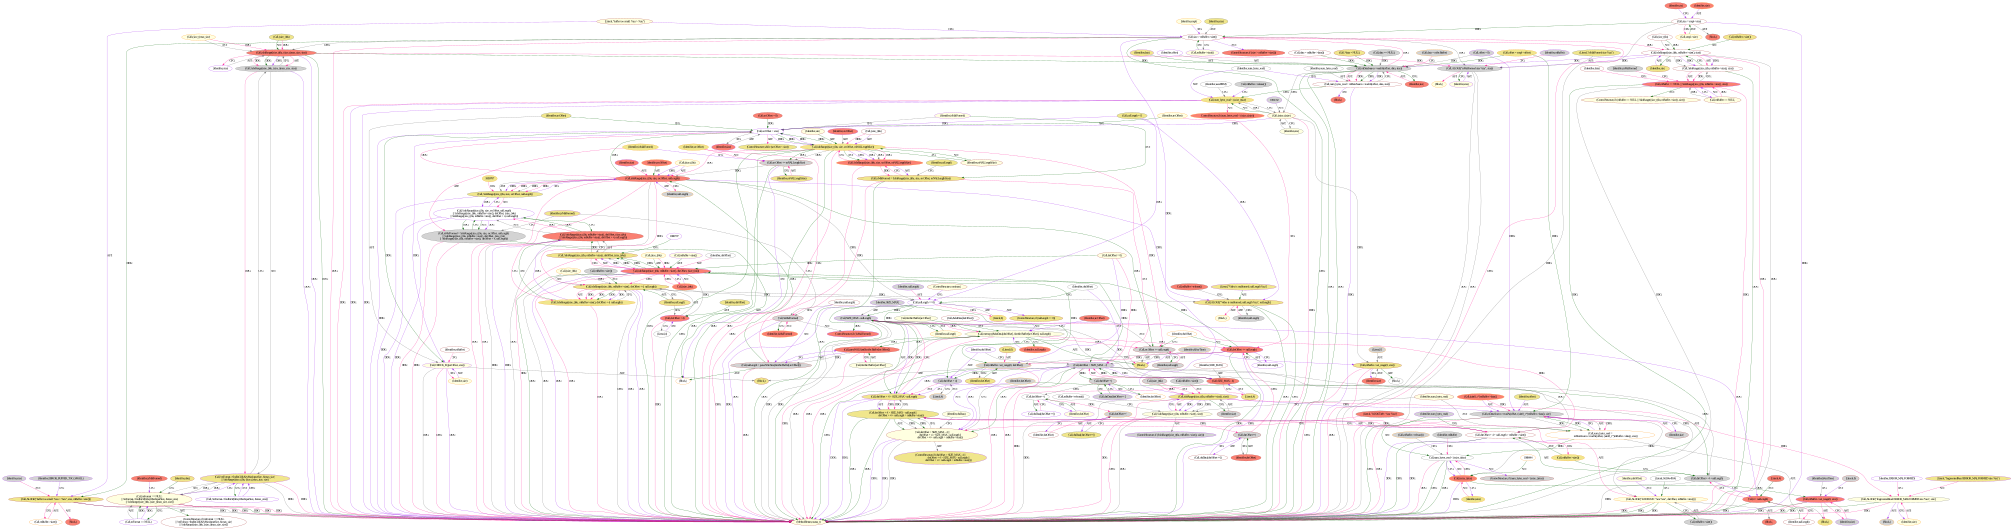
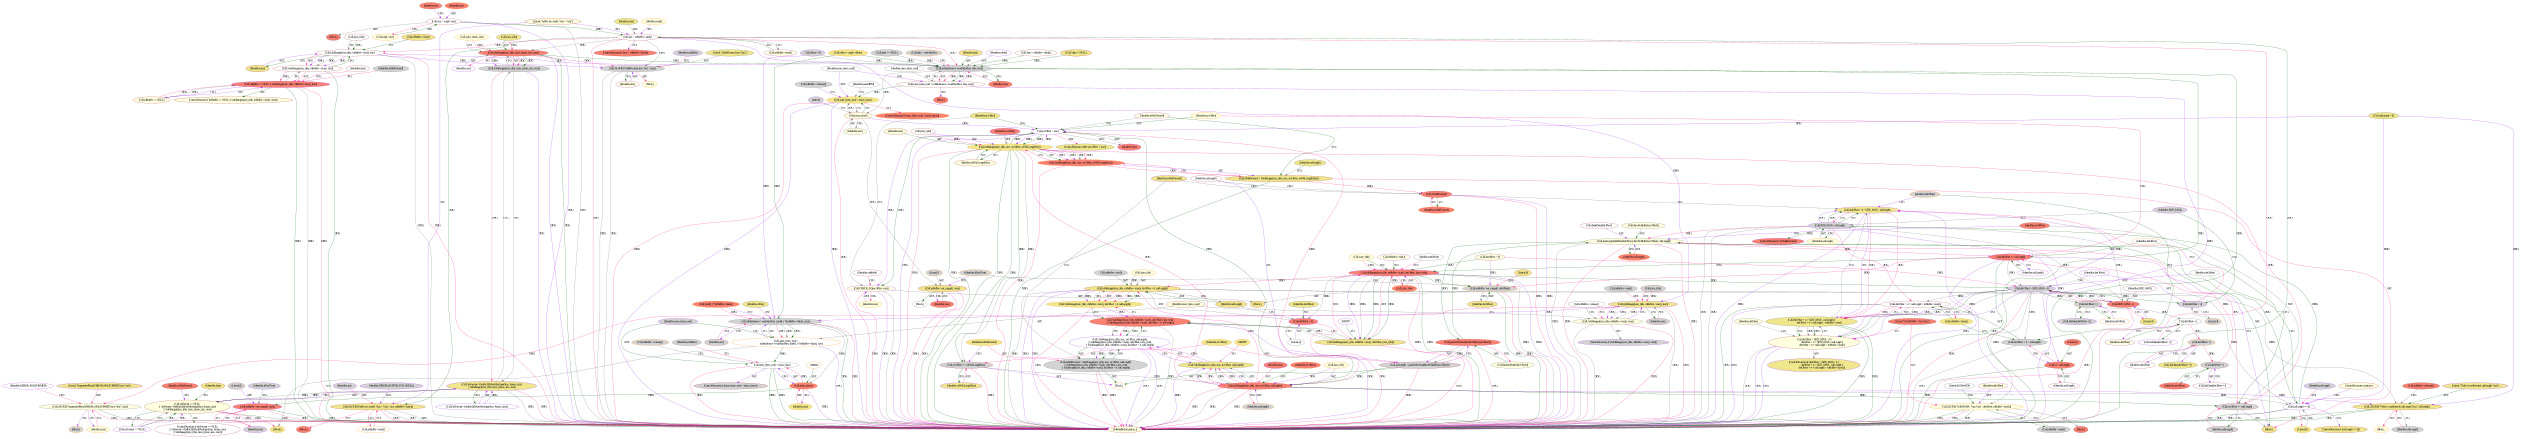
(1326, 42) -> (811, 41)
(768, 116) -> none
(788, 318) -> (1436, 194)
(819, 326) -> (1644, 202)
(665, 369) -> (1008, 423)
